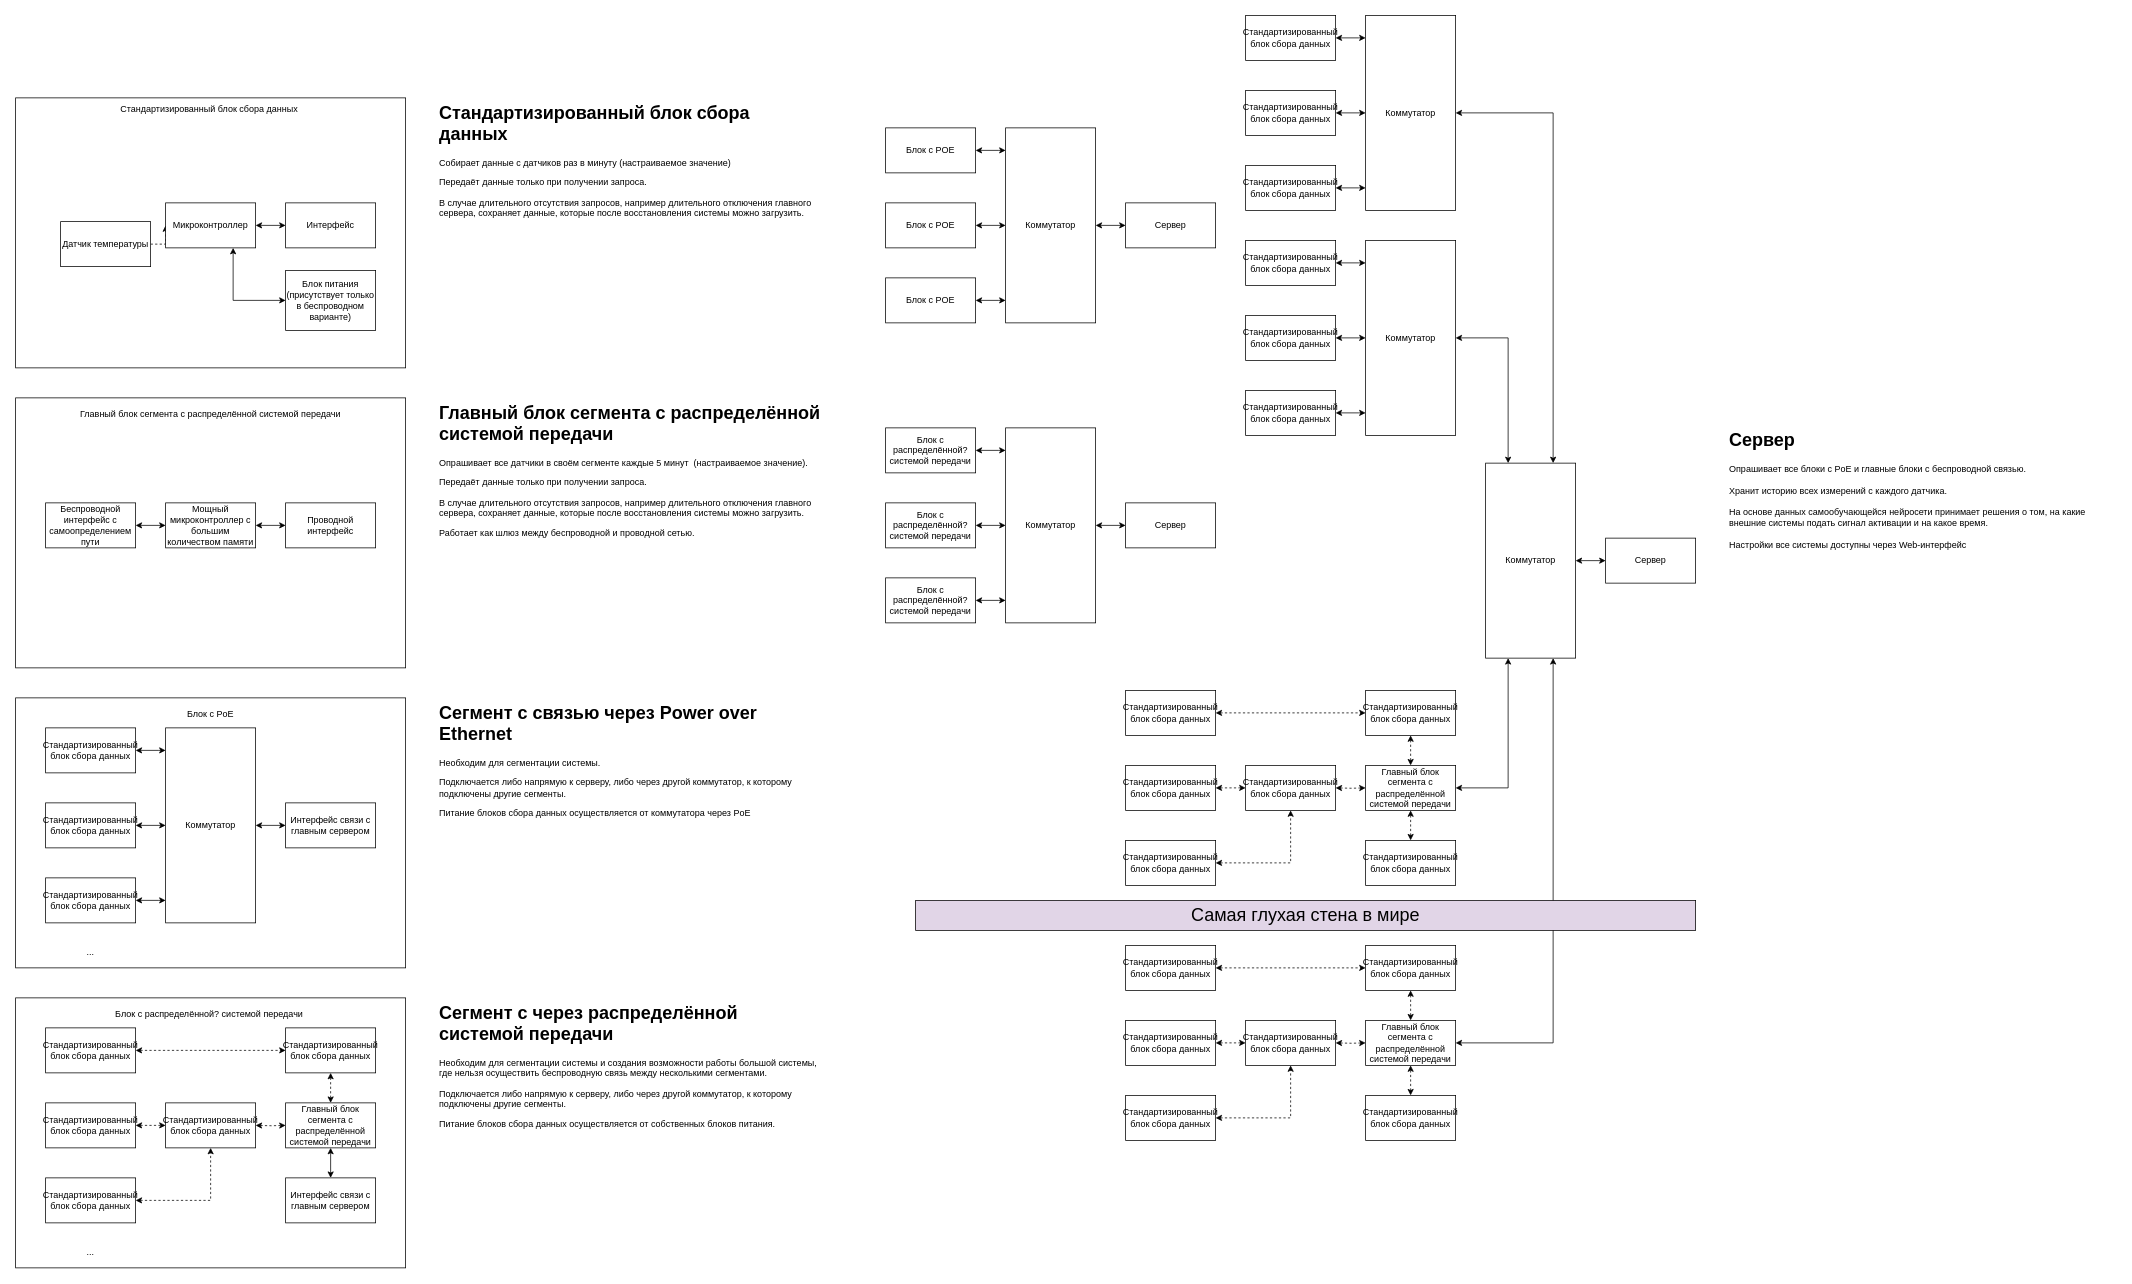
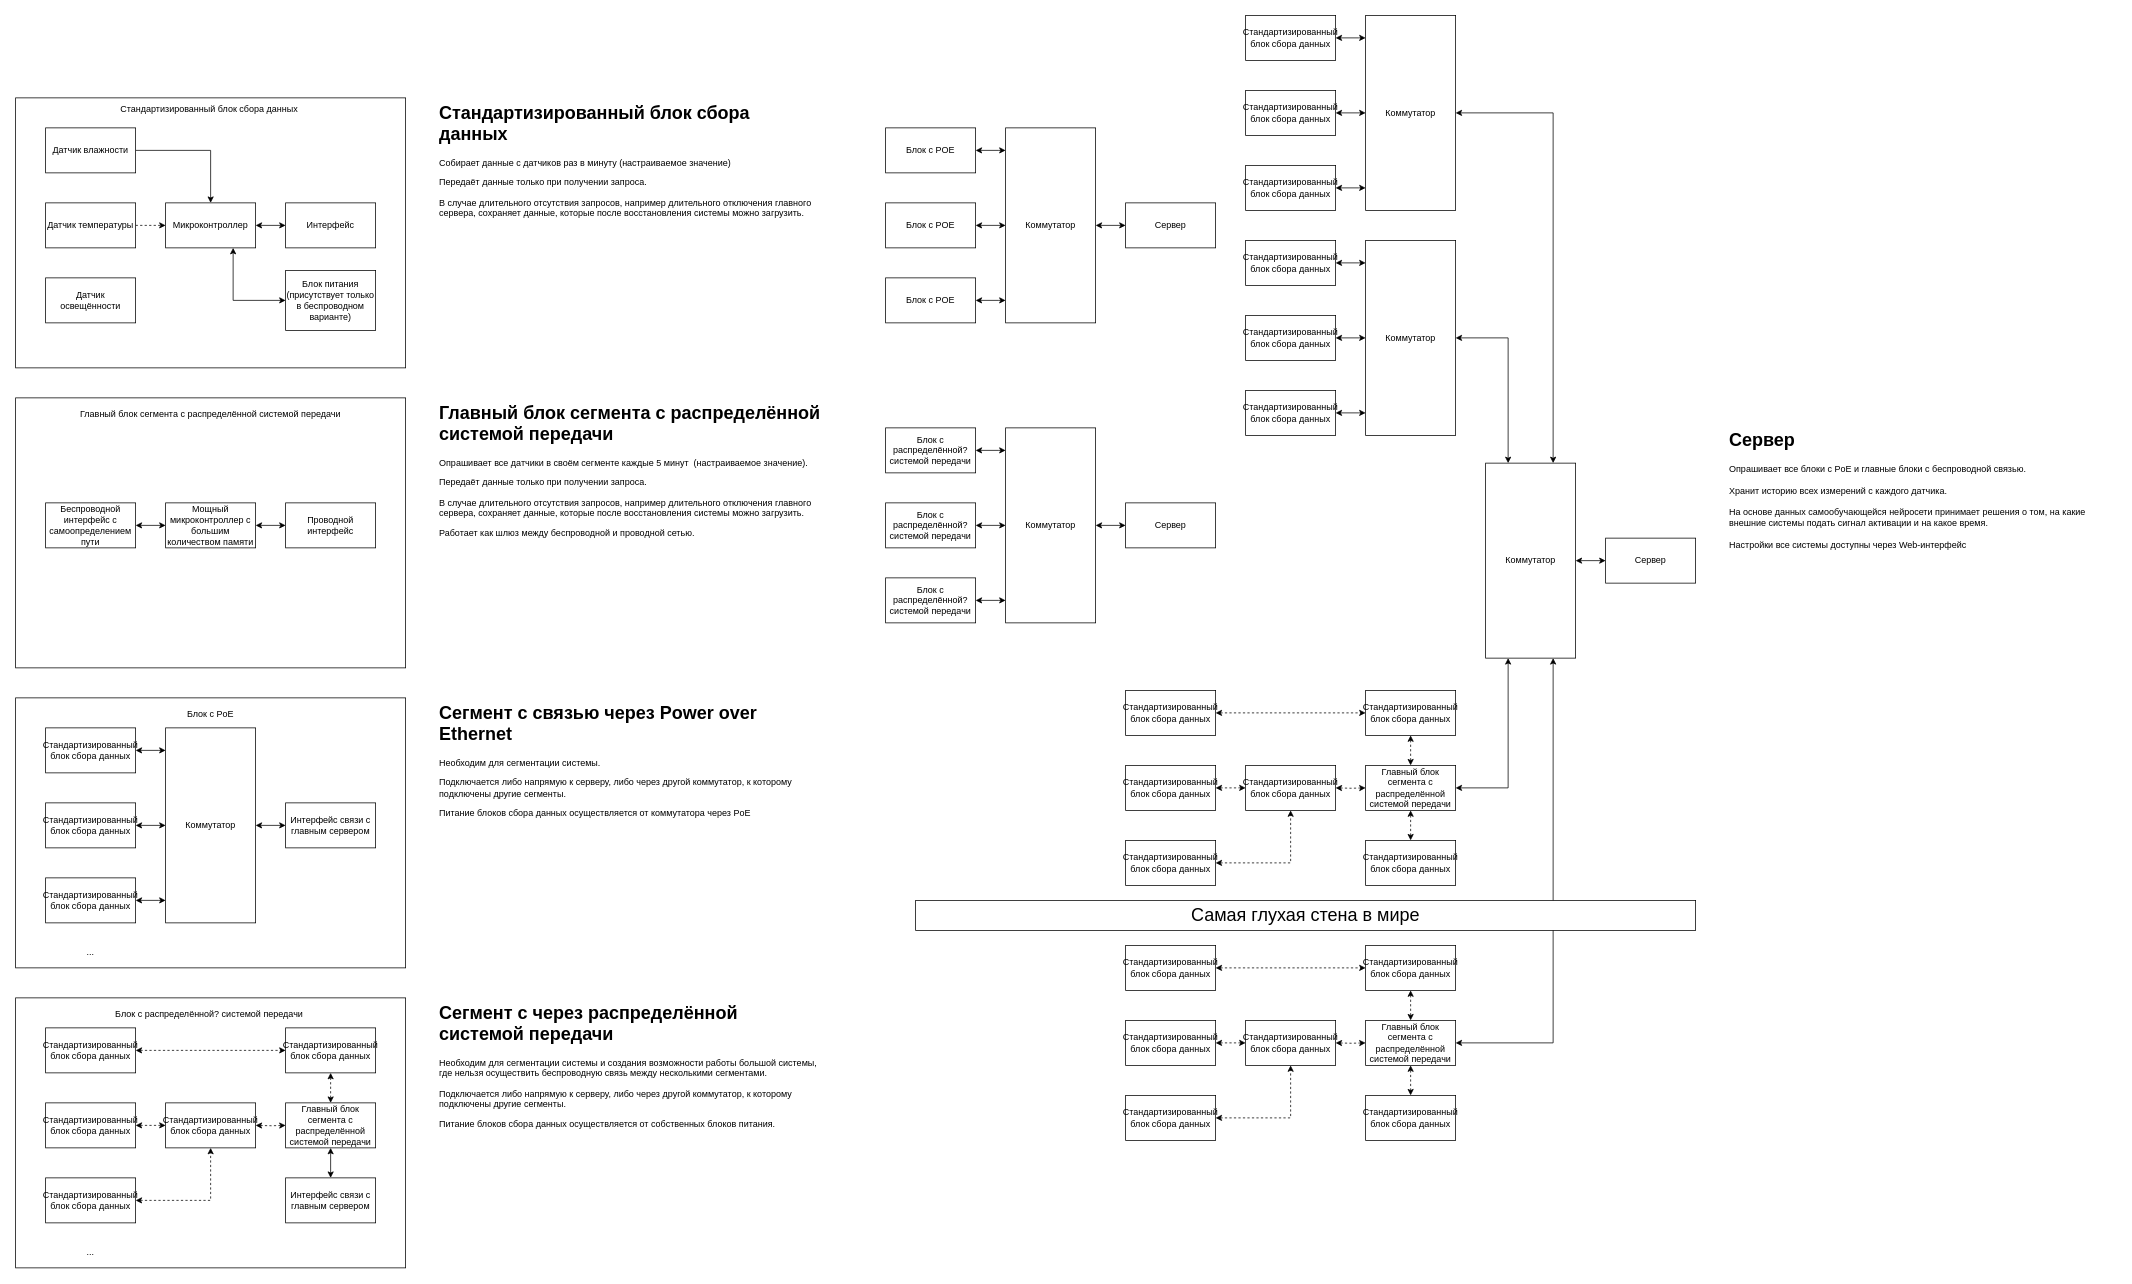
none -> (90, 150)
none -> (196, 150)
(105, 244) -> (90, 225)
none -> (90, 300)
(1305, 915) -> (1305, 915)
